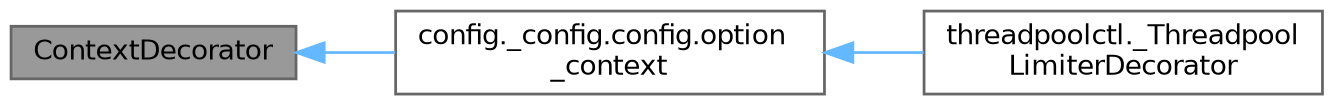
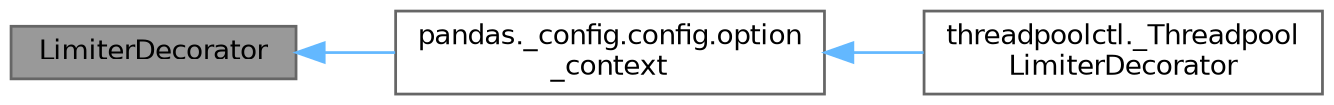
(154, 53) -> (154, 53)
(610, 53) -> (610, 53)
